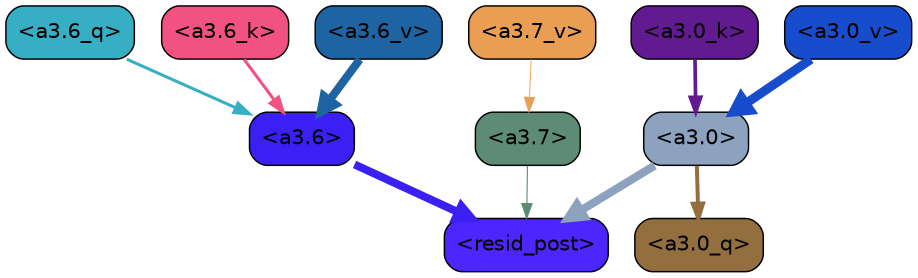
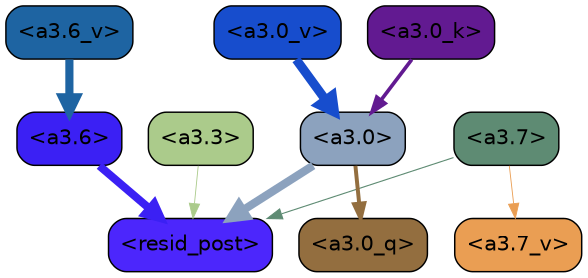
(70, 32) -> none
(225, 32) -> none
(530, 78) -> (511, 185)
none -> (201, 139)
